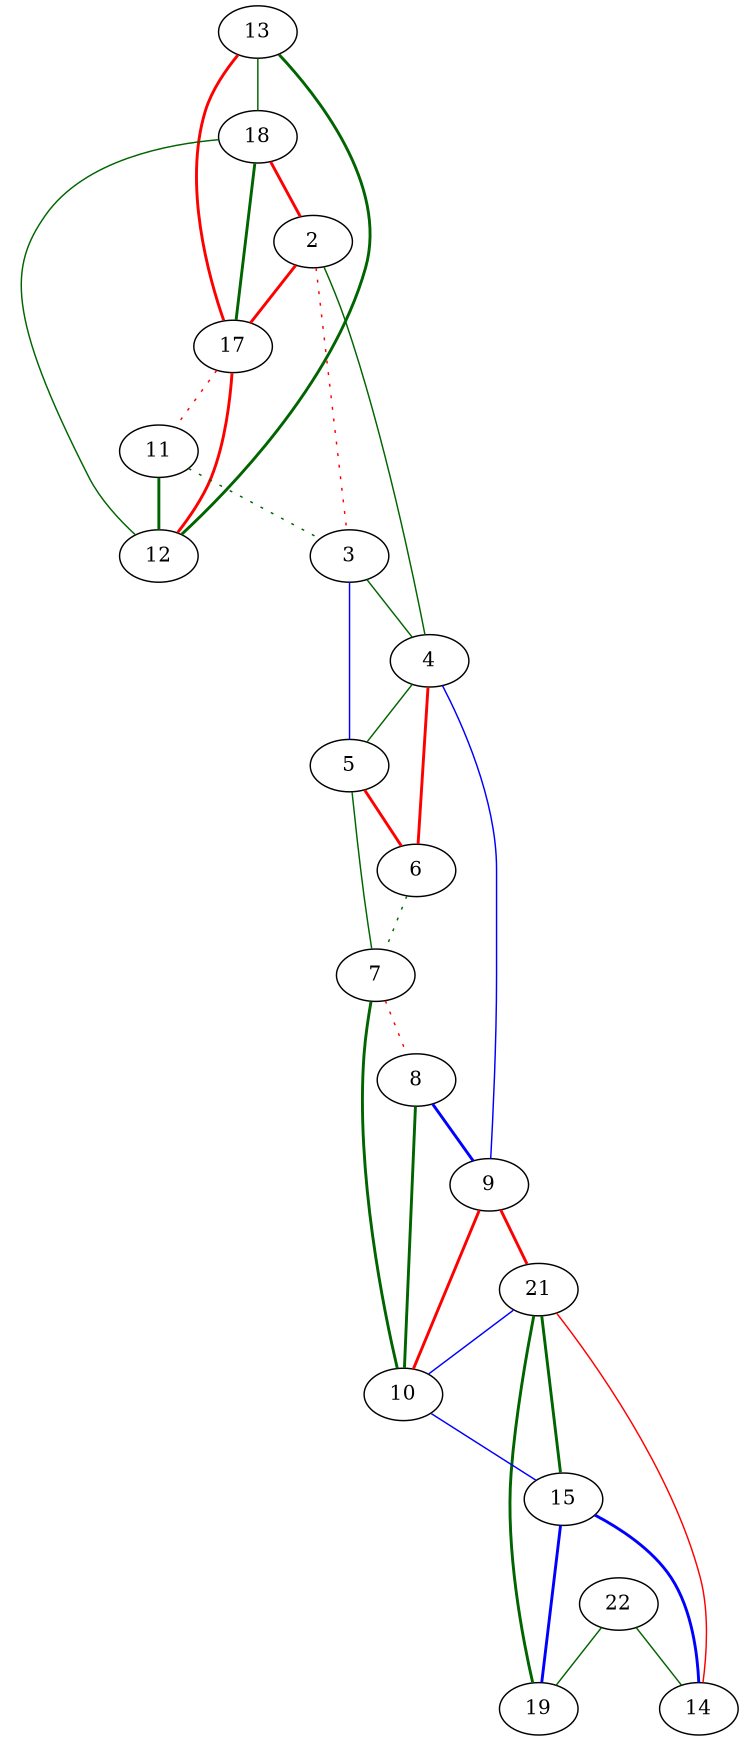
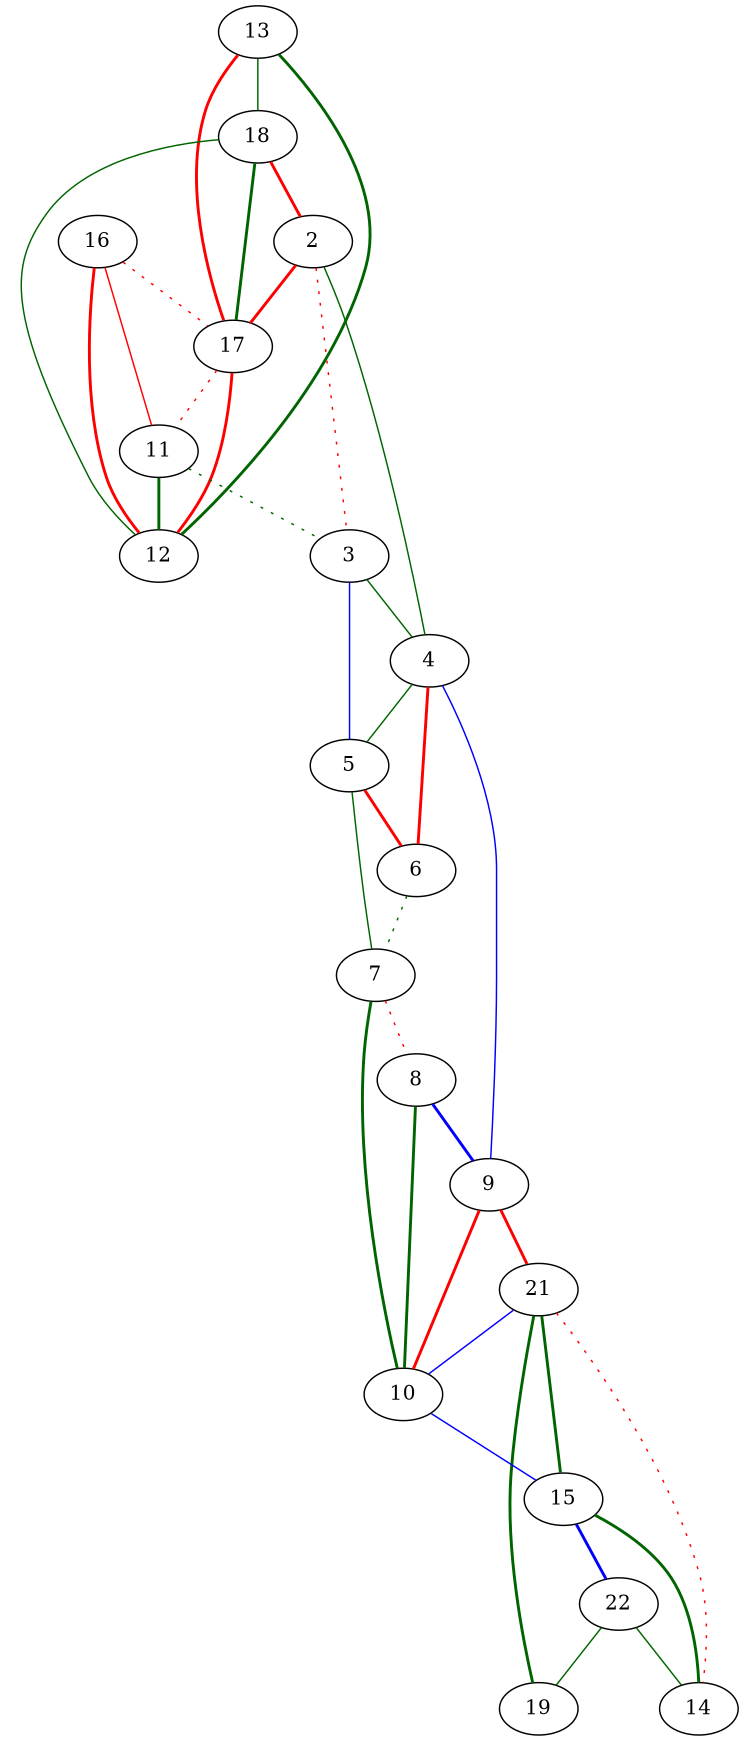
none -> (98, 242)
(665, 1486) -> (665, 1486)
(674, 1582) -> (674, 1582)
(551, 1604) -> (591, 1552)
